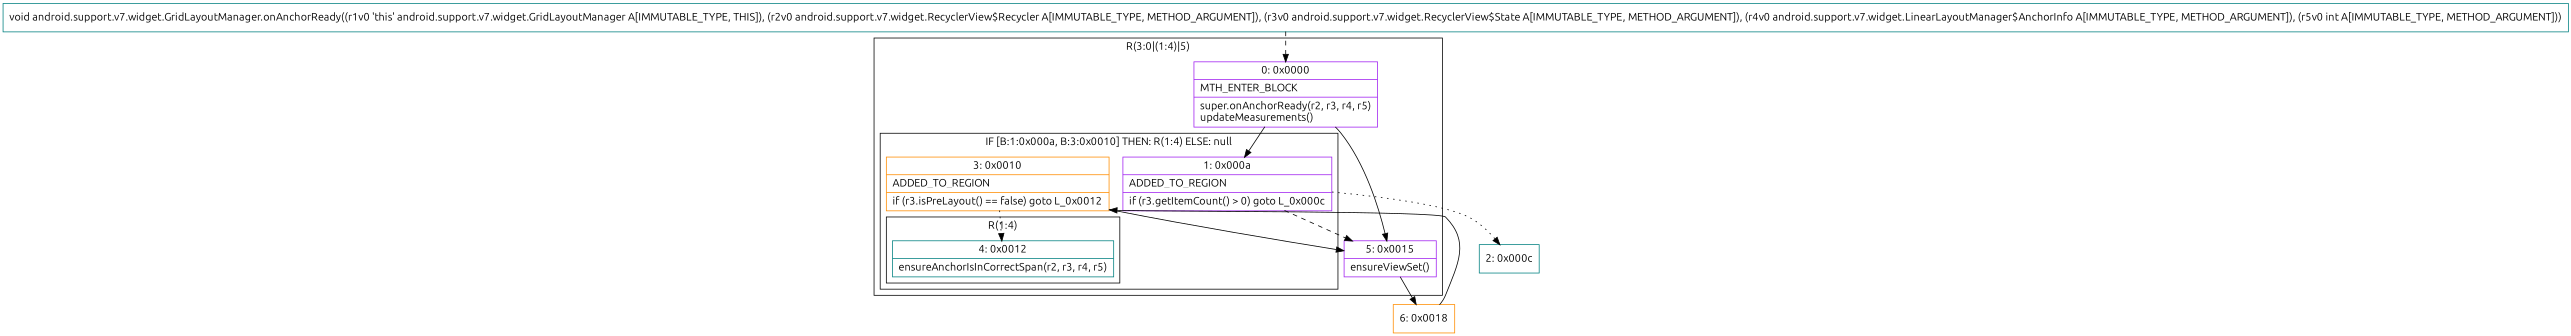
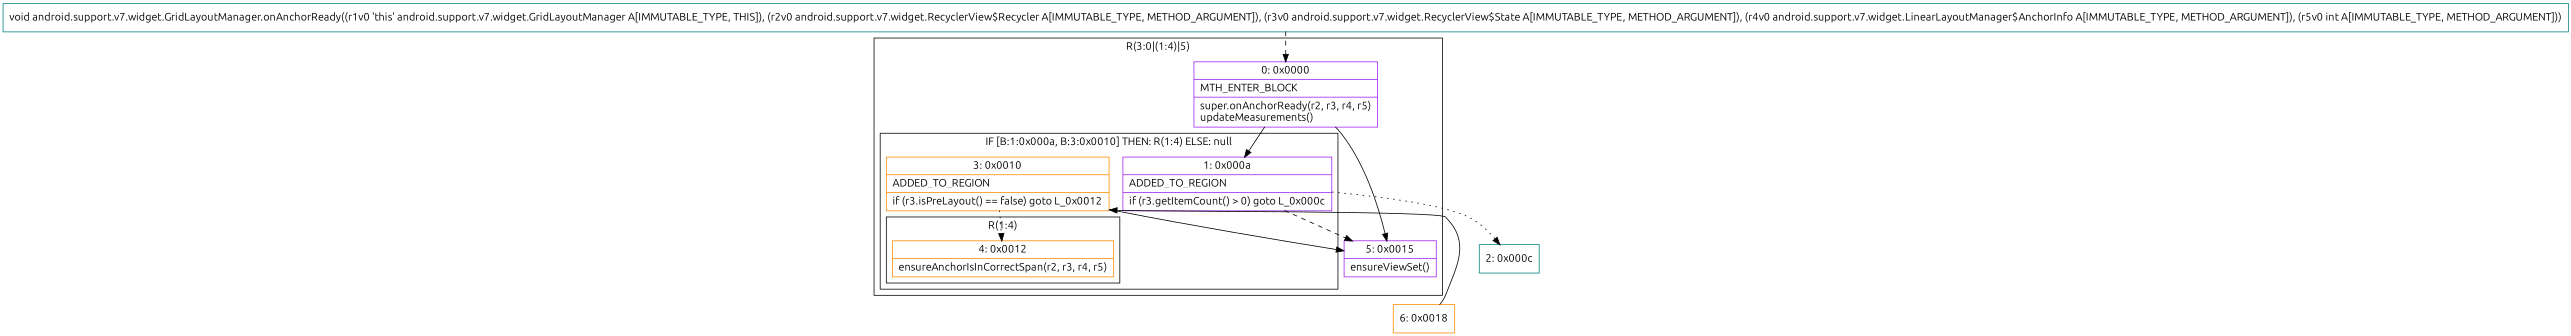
(1003, 259) -> (1003, 259)
(1406, 287) -> none
